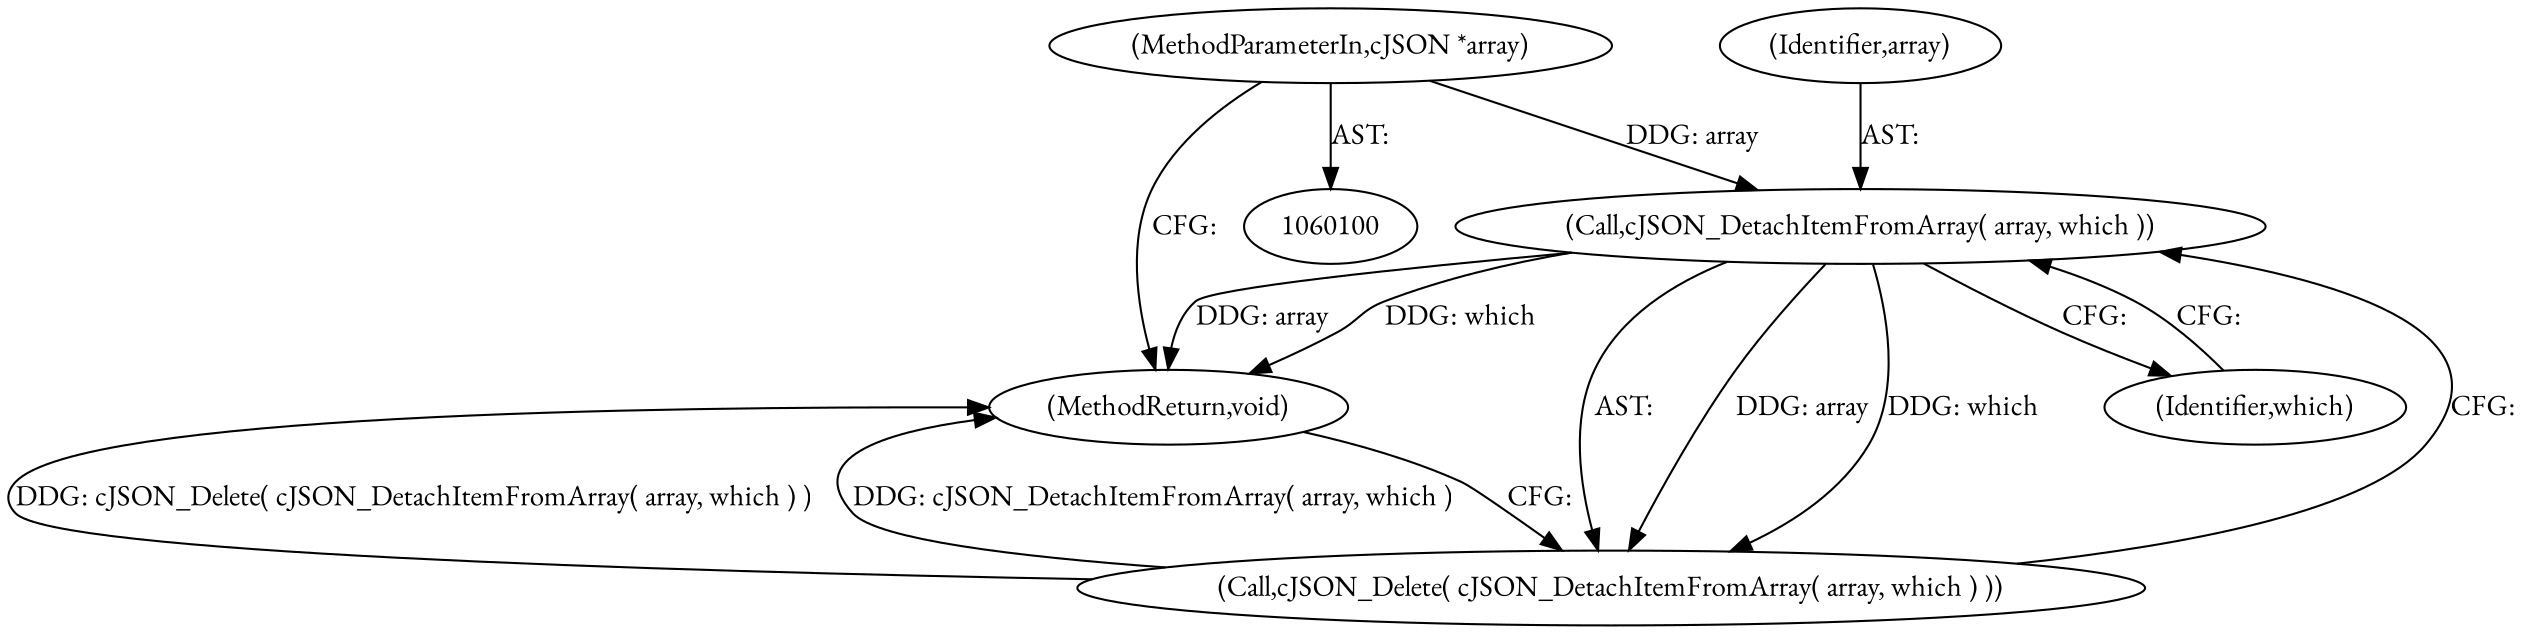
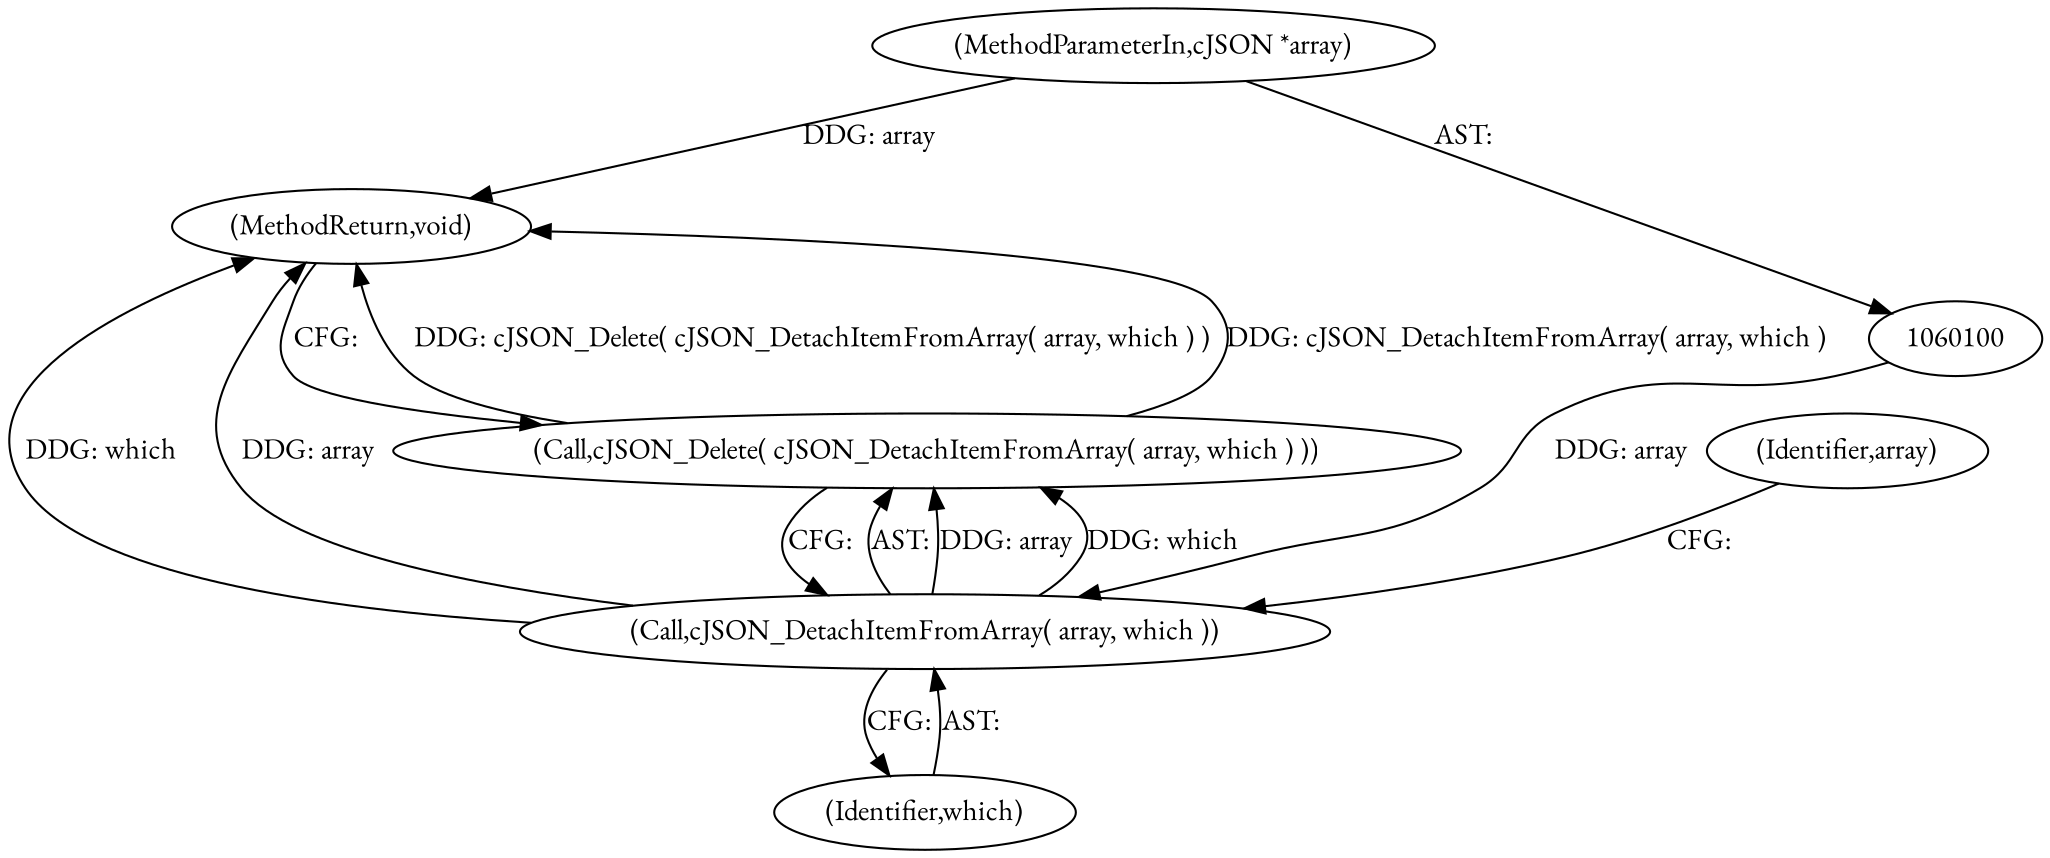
(1584, 132) -> (1500, 472)
(1894, 136) -> (1703, 541)
(1188, 226) -> (869, 136)
(2213, 317) -> (975, 722)
